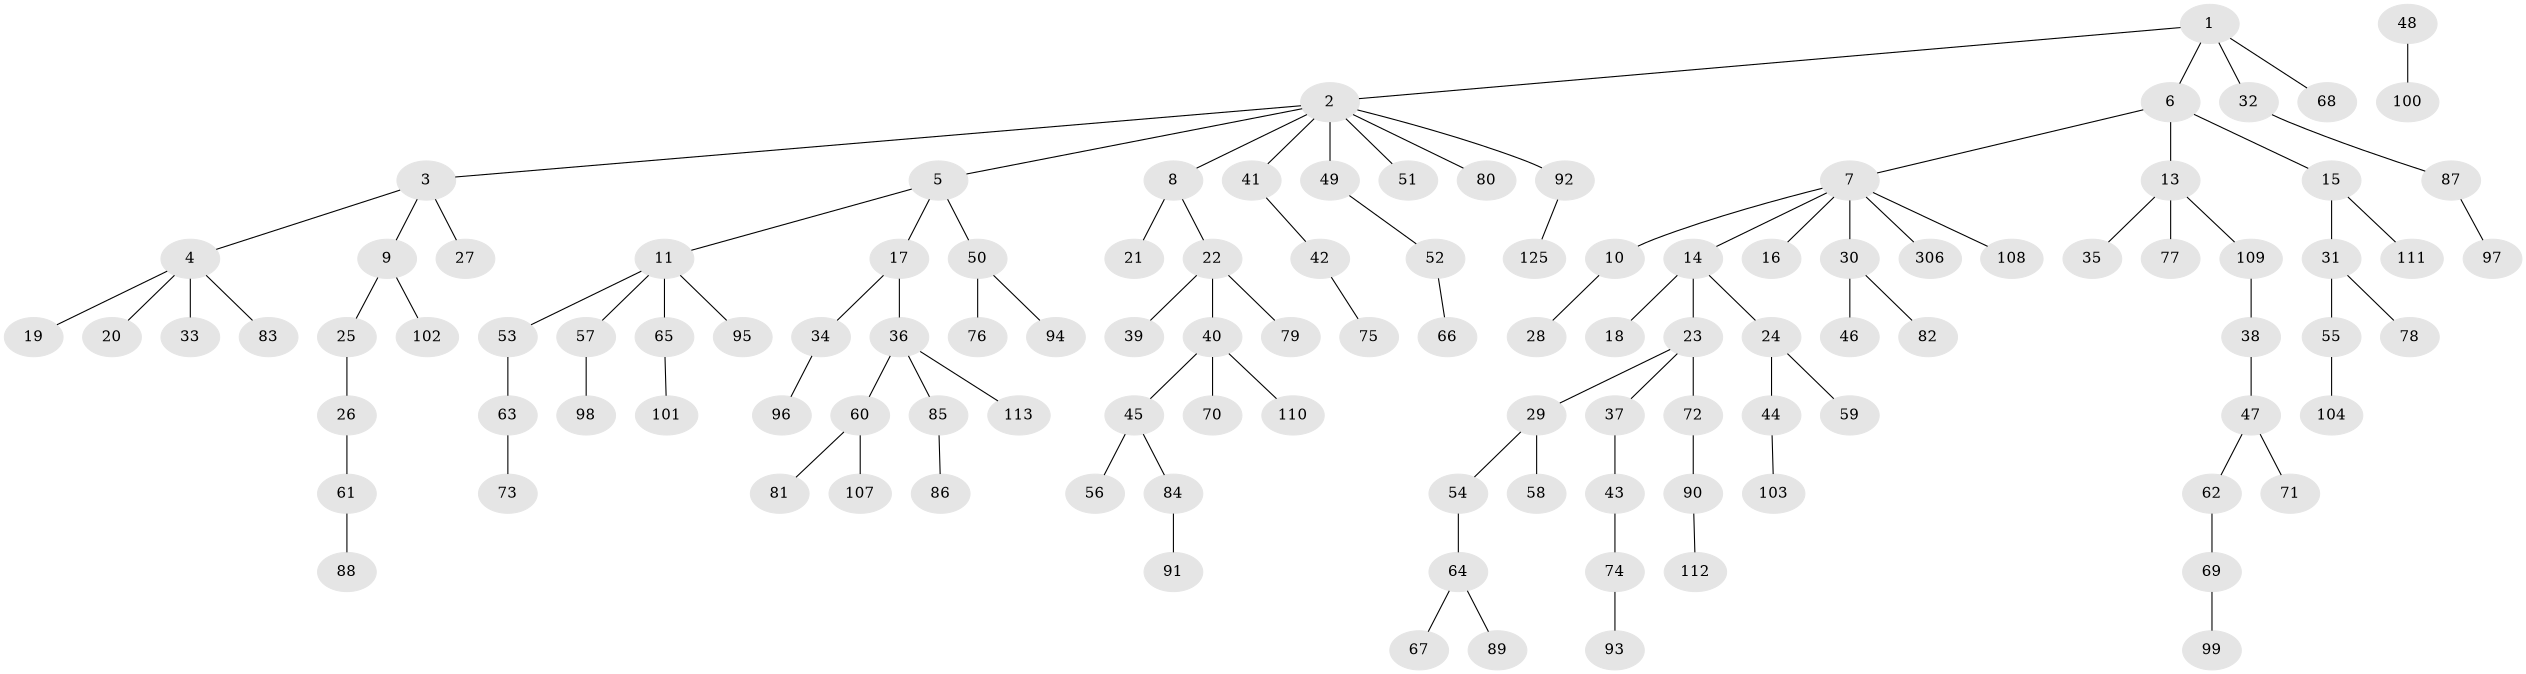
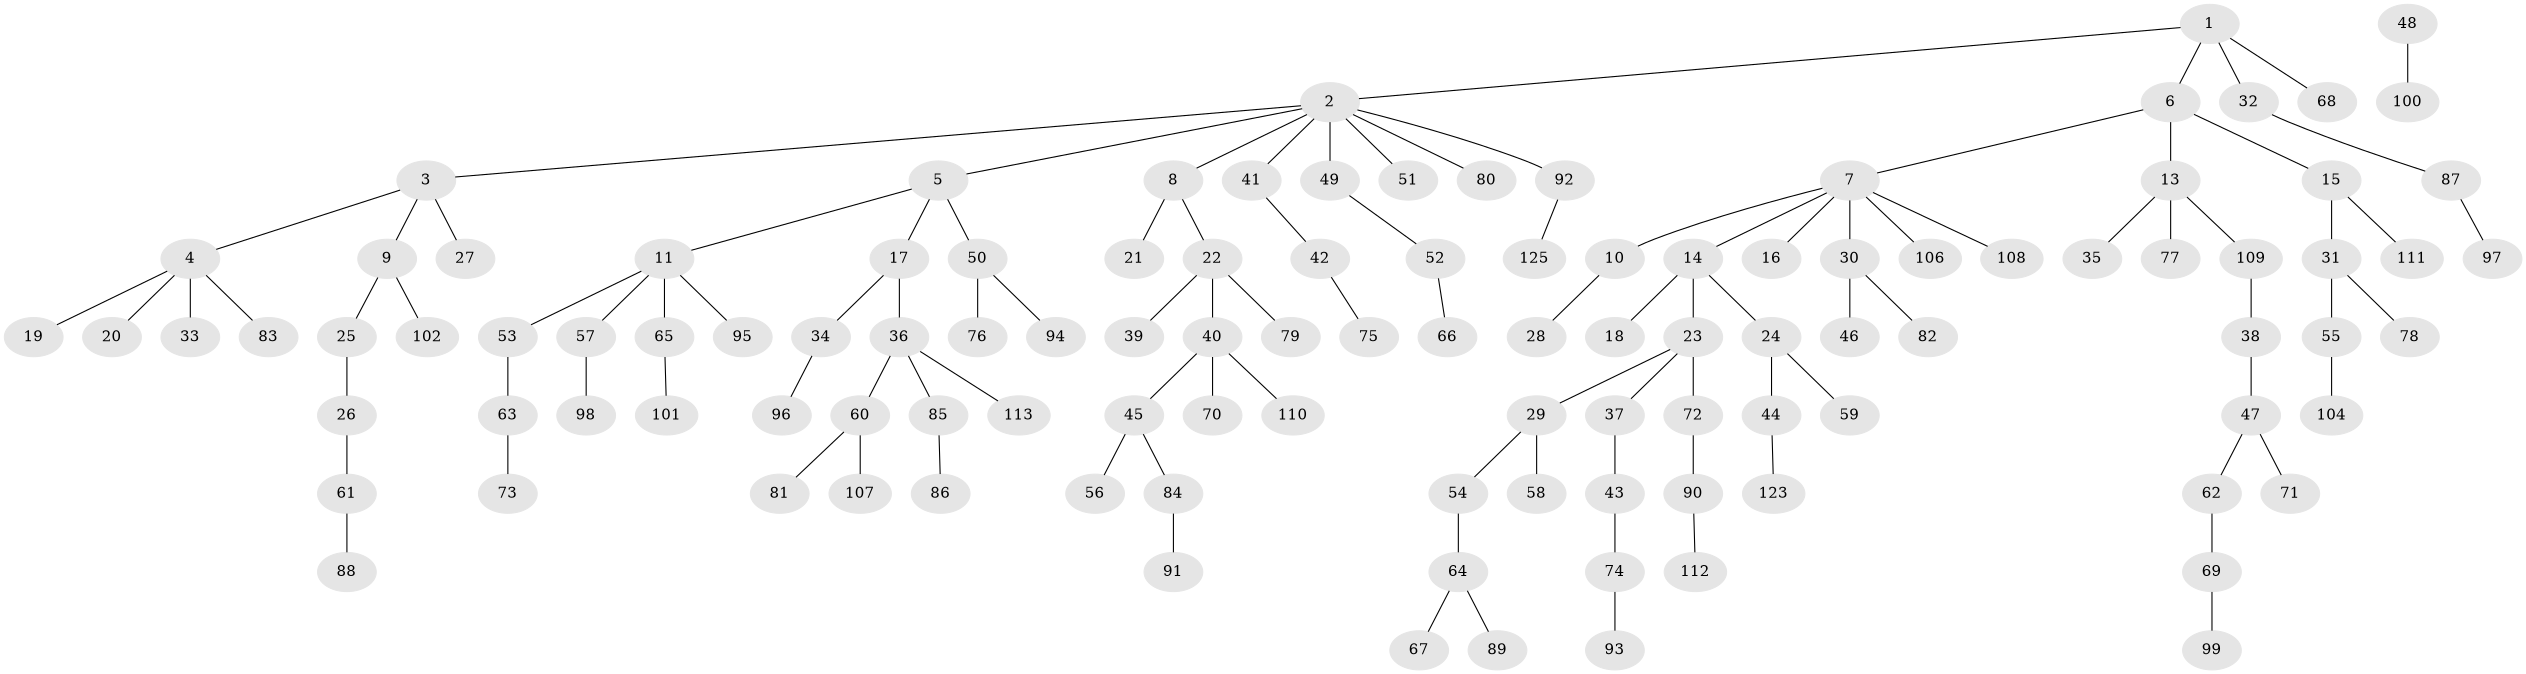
(1930, 259) -> (1930, 259)
(1774, 494) -> (1774, 494)
